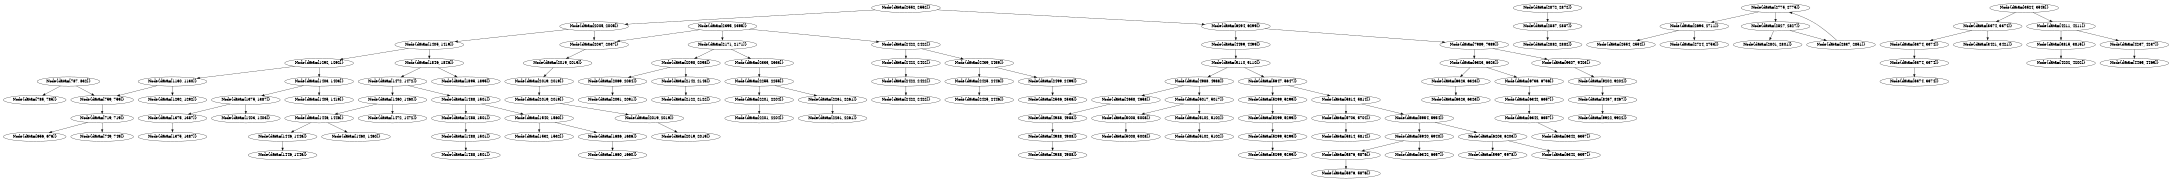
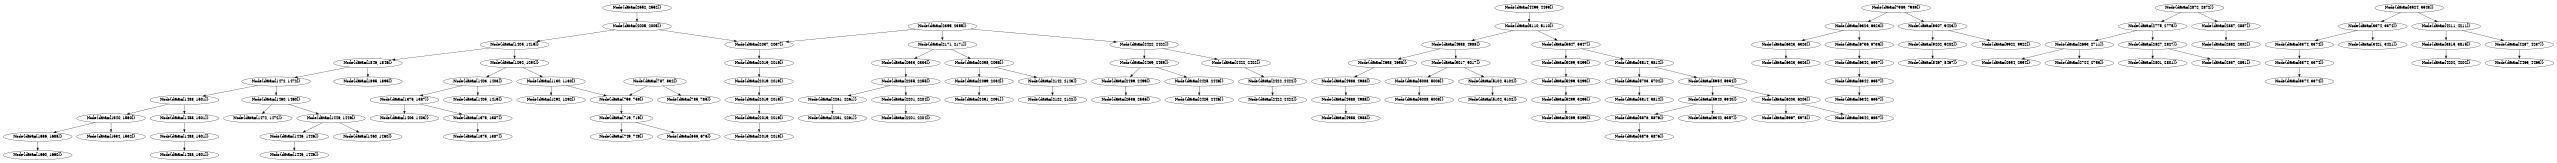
(1816, 24) -> (2172, 17)
(1236, 26) -> none
(1603, 108) -> (1968, 35)
